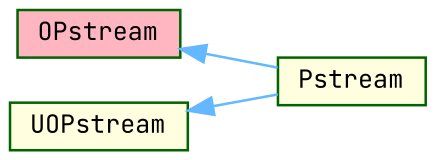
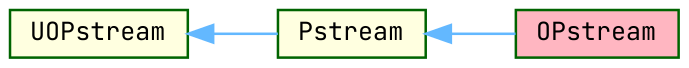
(242, 61) -> (483, 34)
